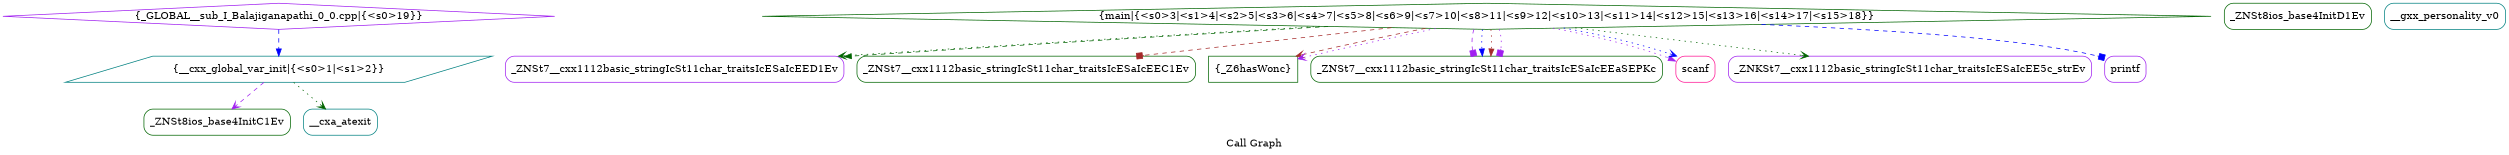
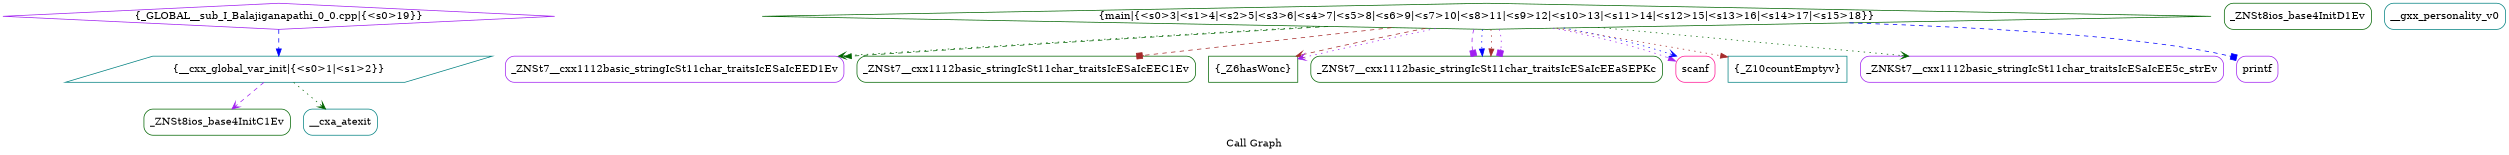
none -> (1787, 69)
